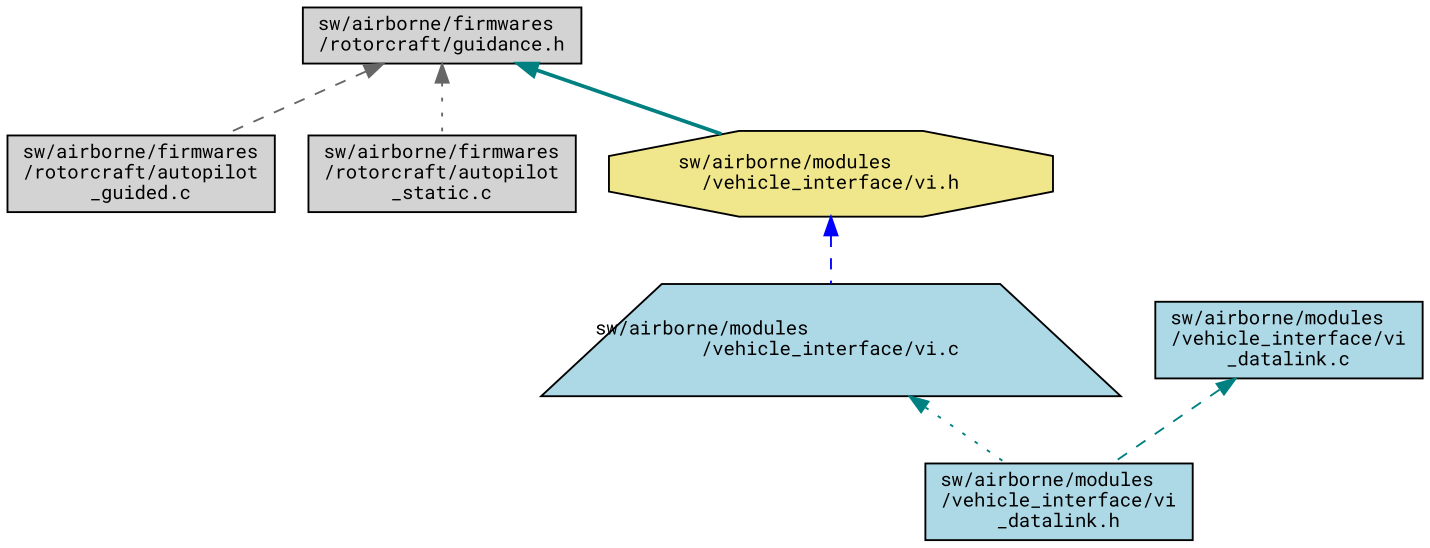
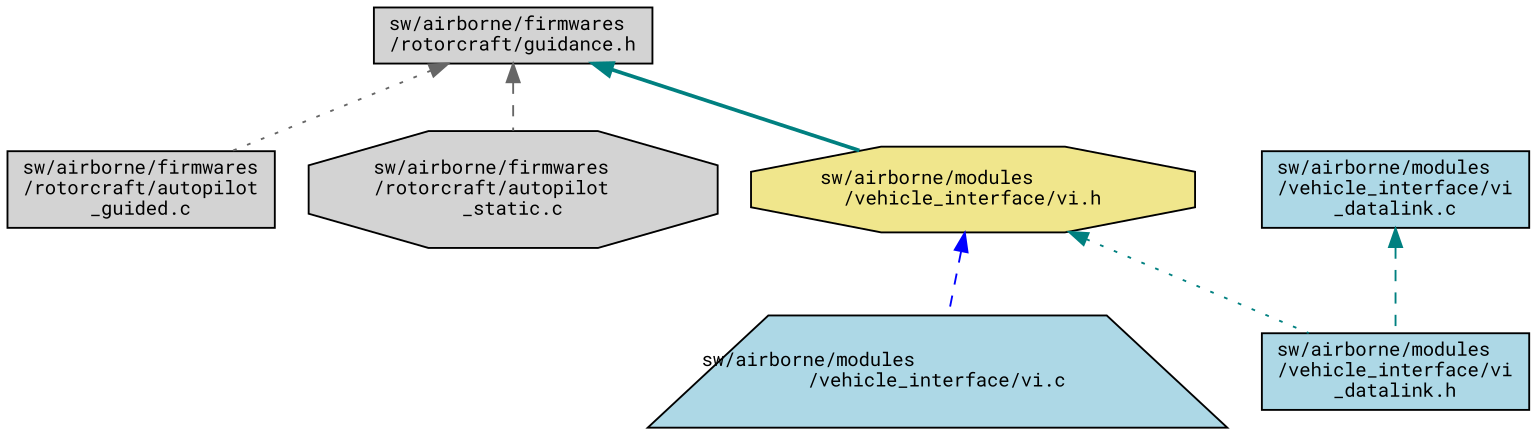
(295, 103) -> (331, 111)
(442, 109) -> (513, 107)
(442, 174) -> (513, 190)
(966, 435) -> (1197, 286)
